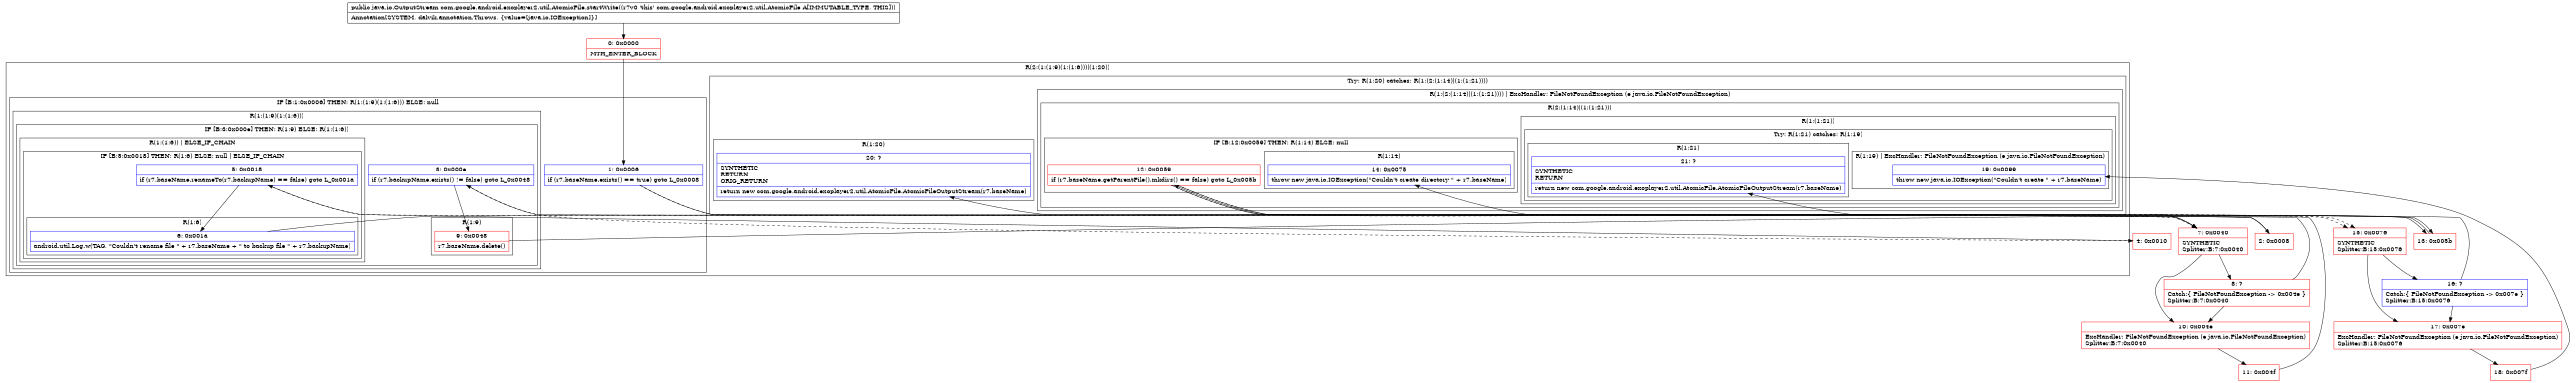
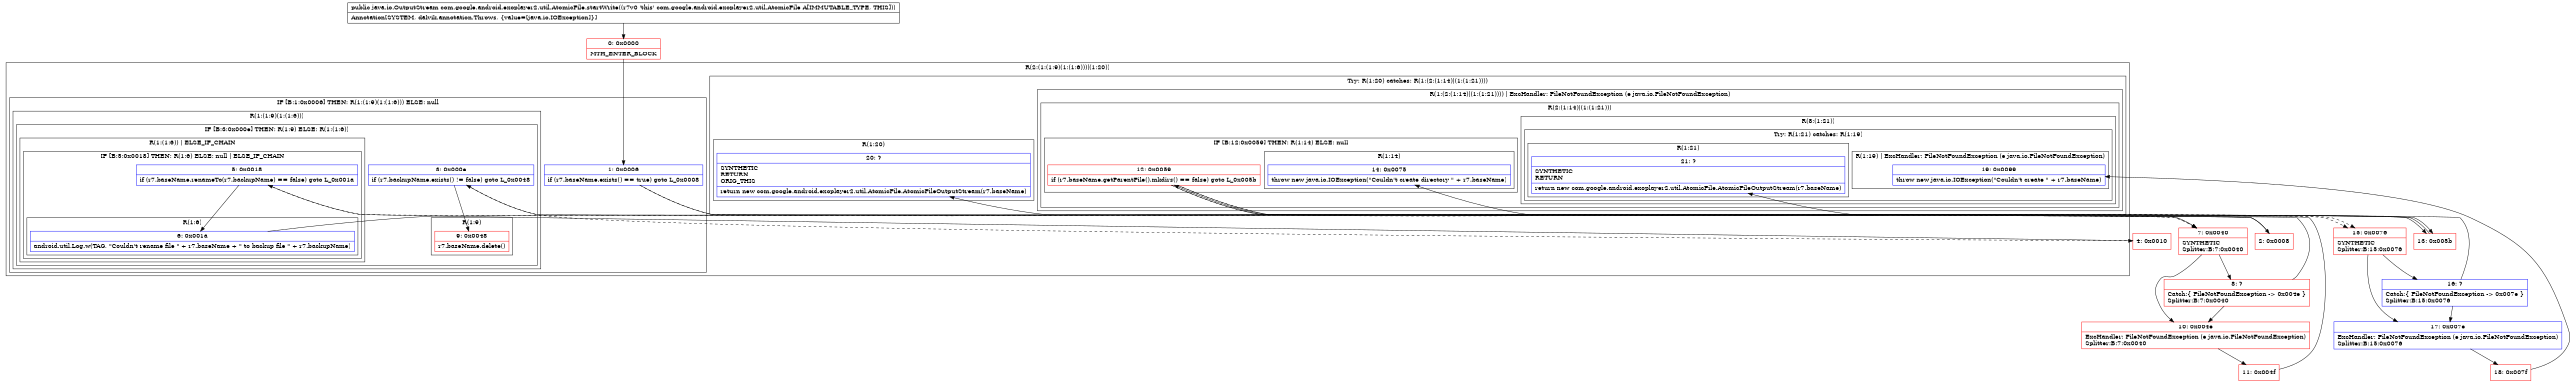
(1818, 121) -> (1818, 121)
(744, 181) -> (738, 181)
(1352, 225) -> none
(2448, 335) -> (2448, 335)
